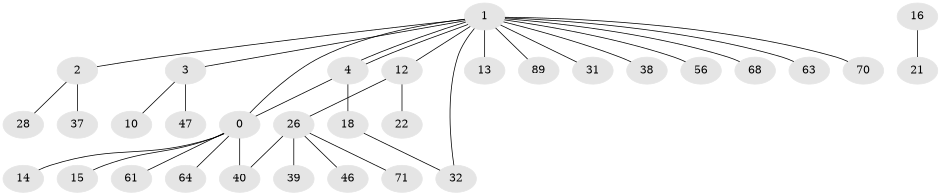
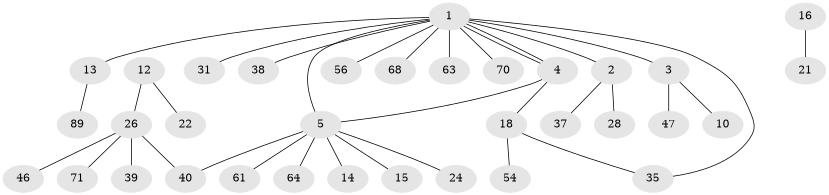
(512, 43) -> (84, 98)
(443, 44) -> none
(240, 125) -> (321, 125)
none -> (456, 179)
(456, 179) -> (653, 179)
none -> (510, 179)
